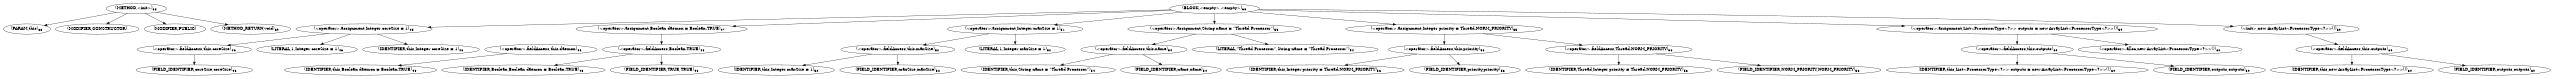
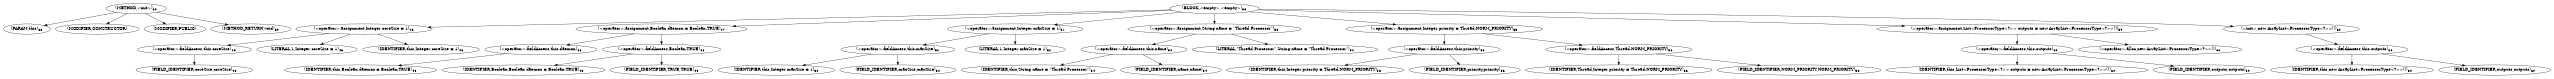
none -> (602, 39)
